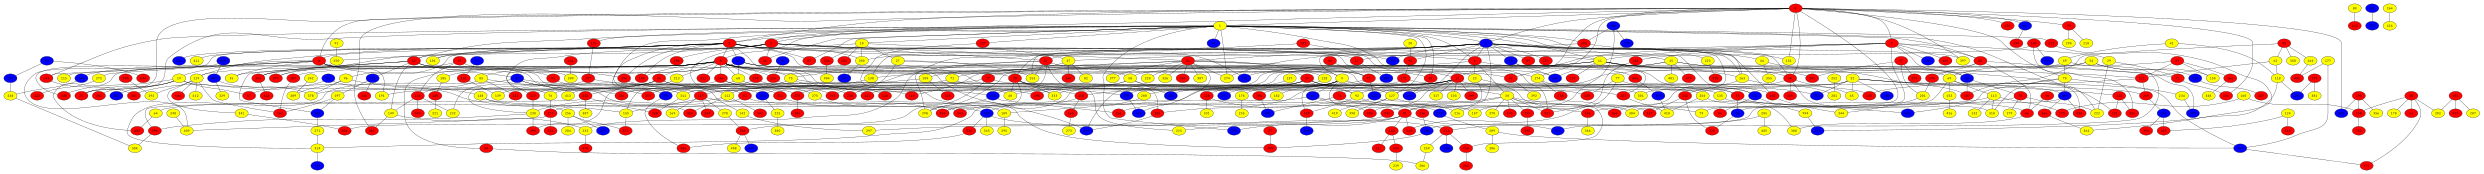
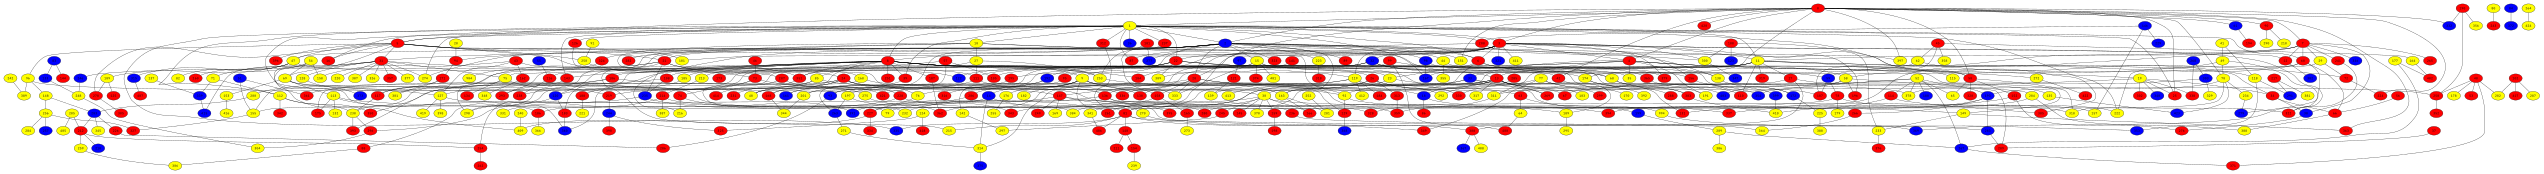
(1491, 36) -> (1192, 84)
none -> (479, 70)
none -> (1627, 96)
